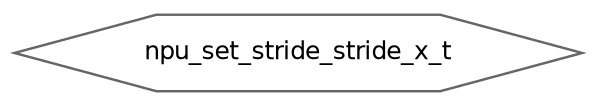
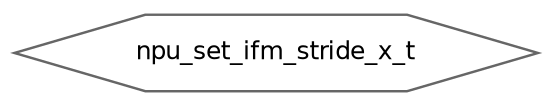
(298, 53) -> (276, 53)
